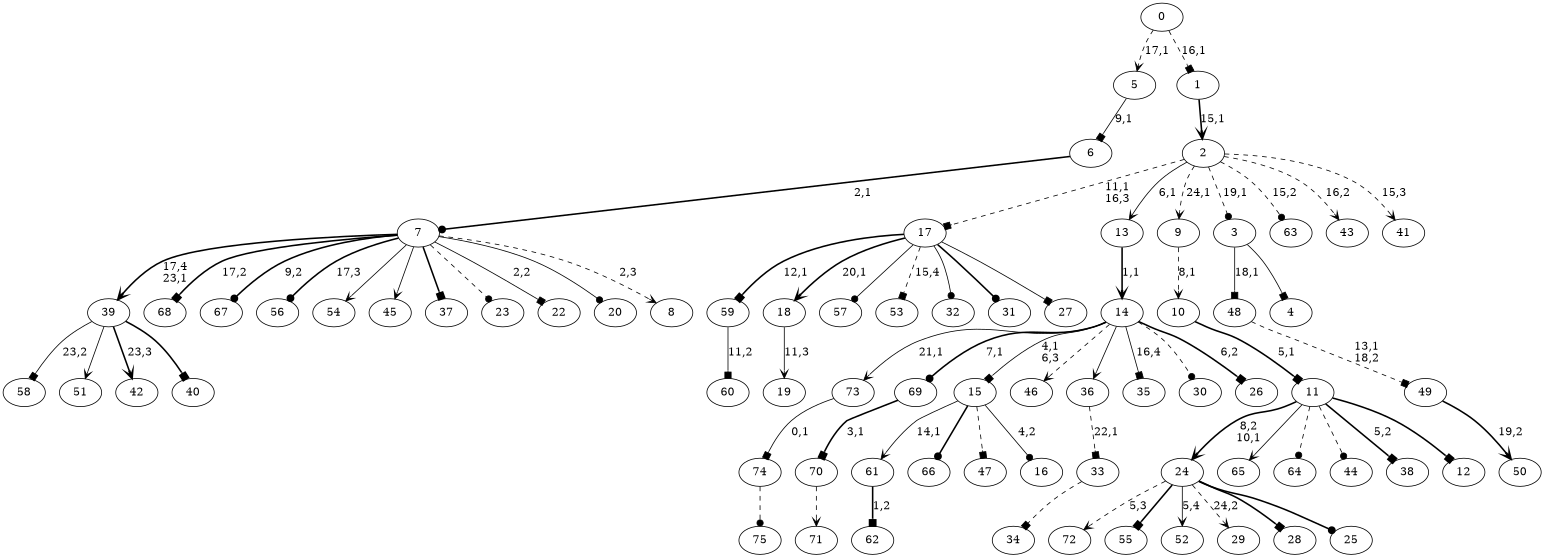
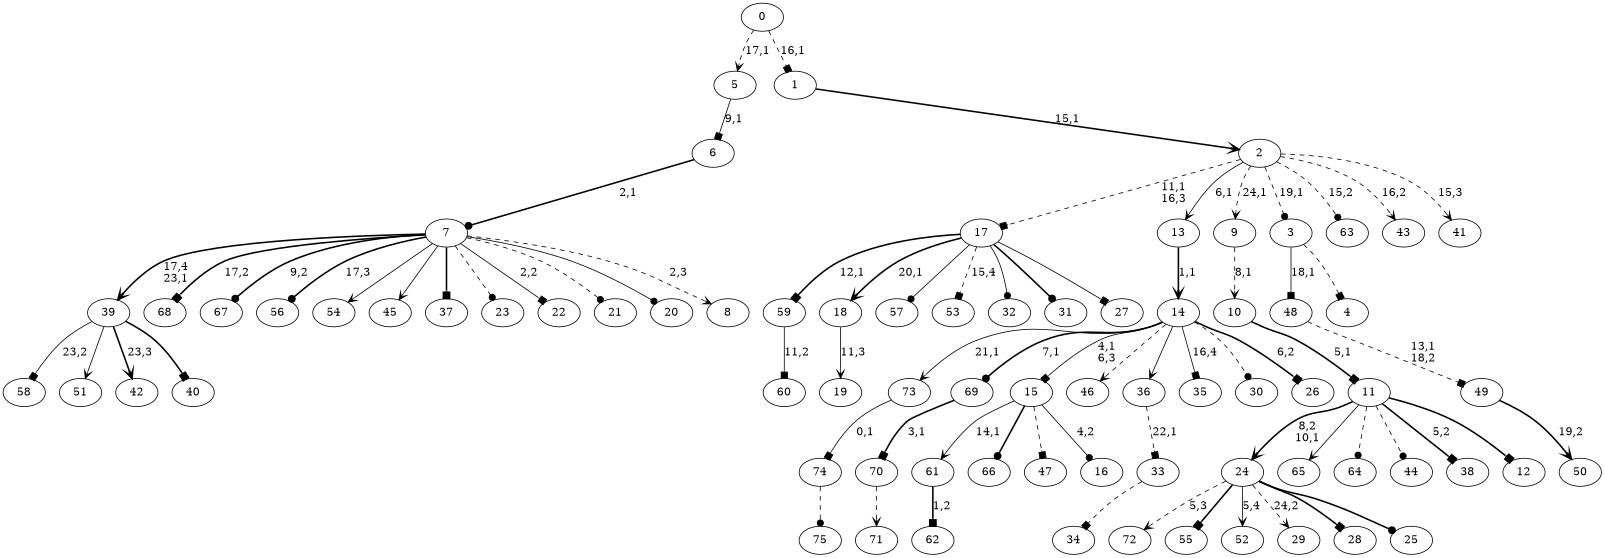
(1267, 266) -> (1323, 266)
none -> (615, 313)
